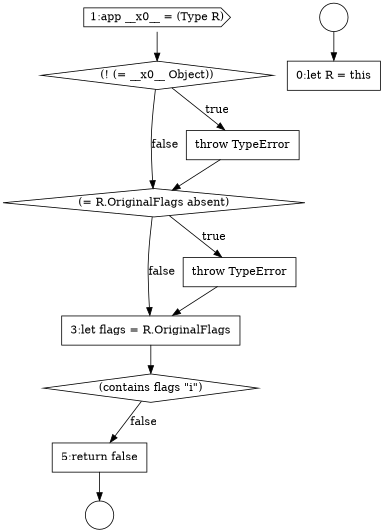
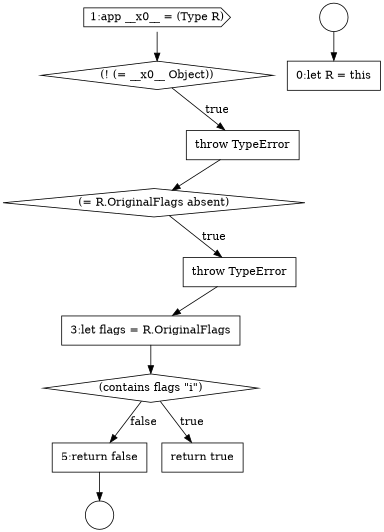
(151, 135) -> none
(148, 262) -> none
none -> (202, 457)
